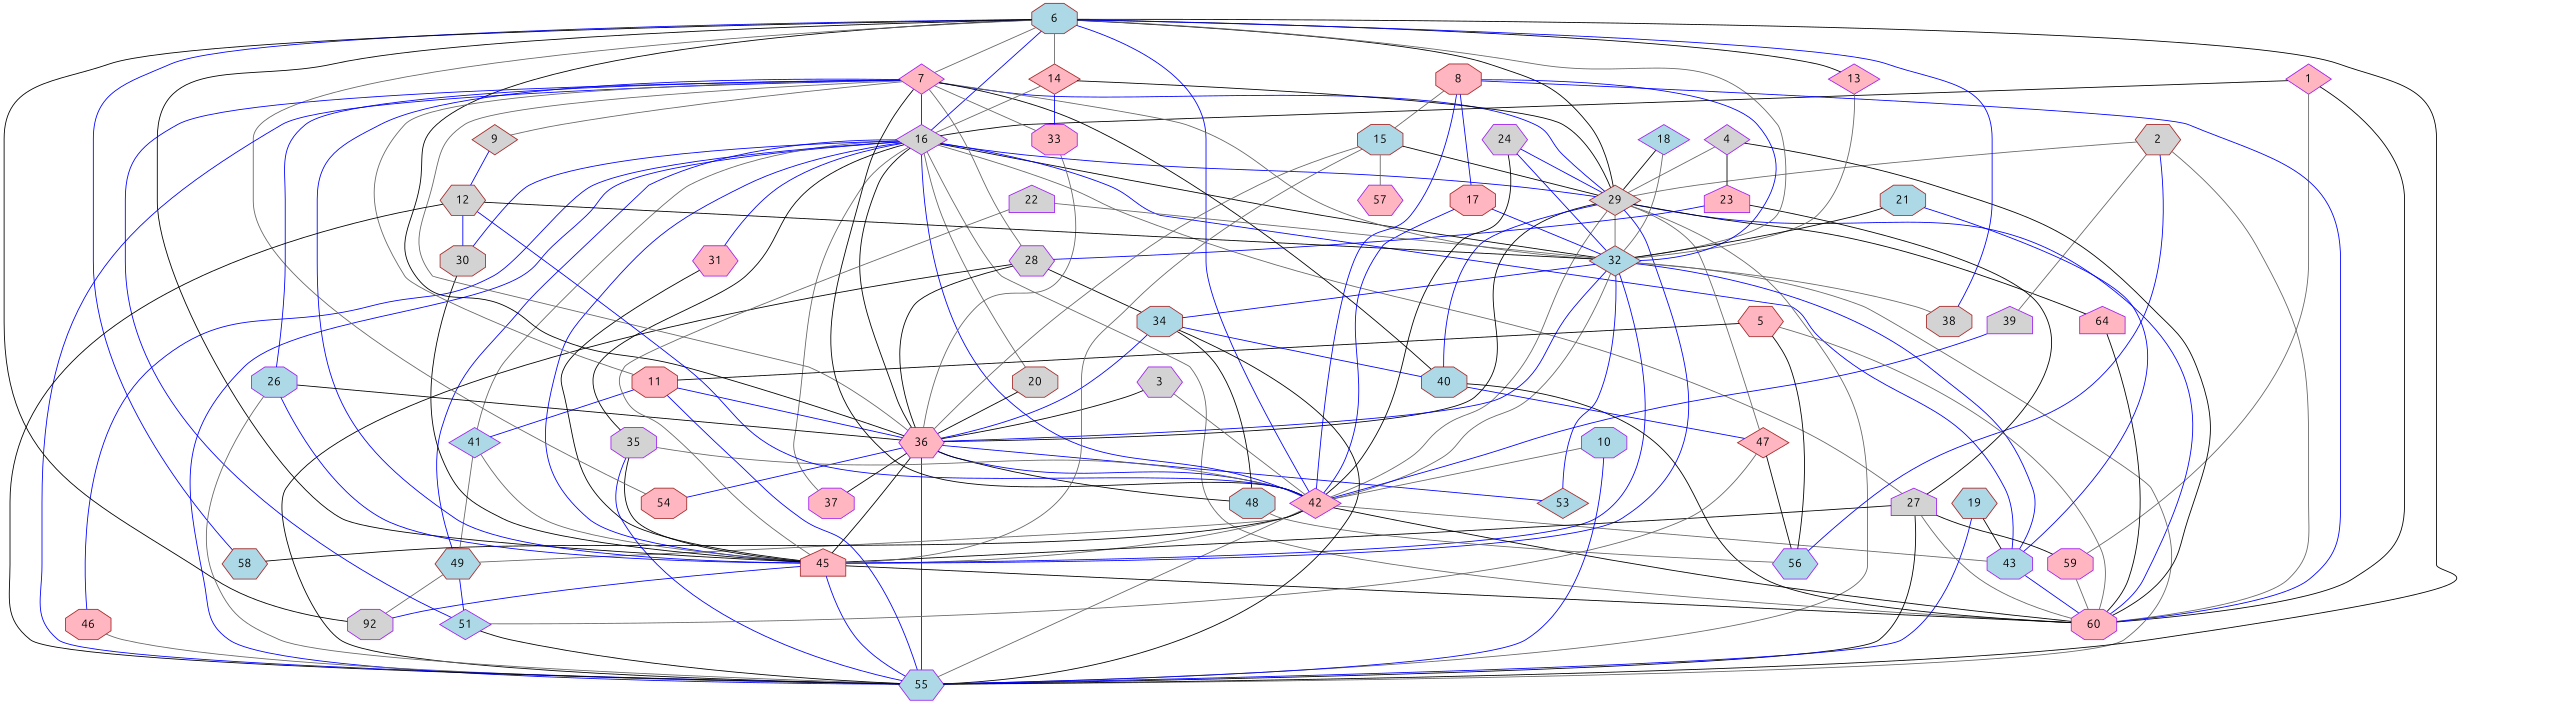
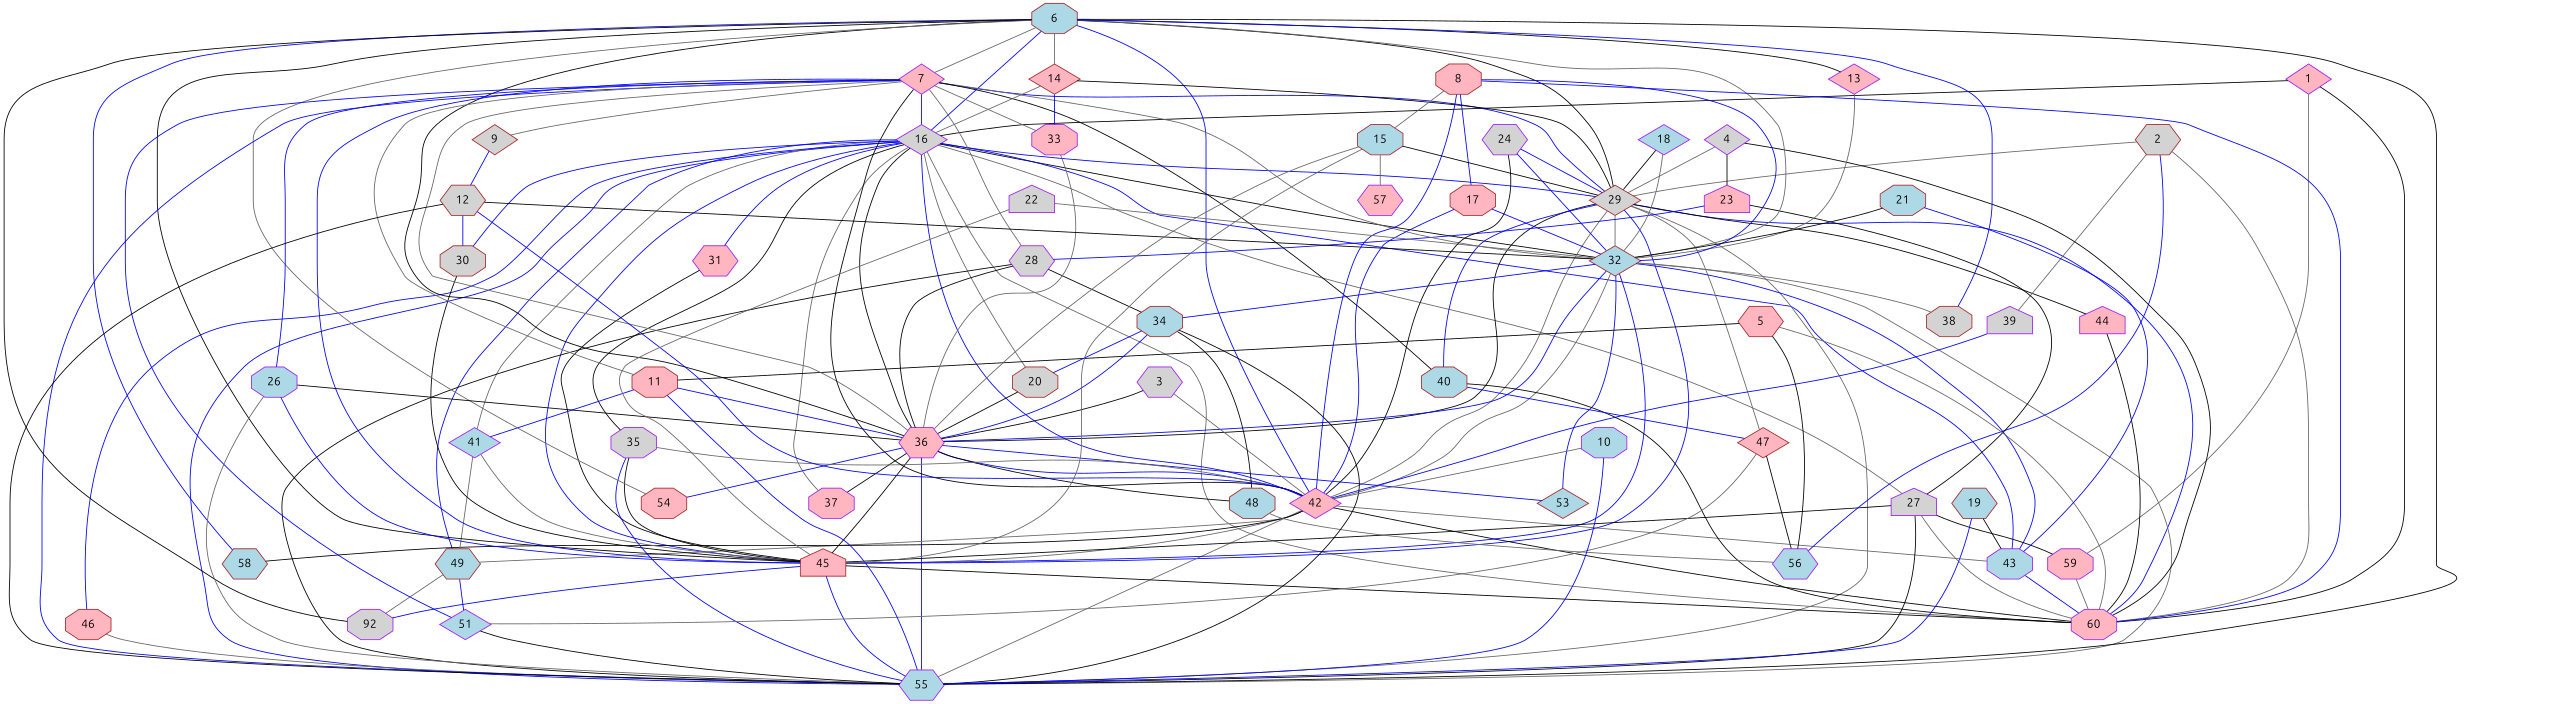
(2102, 322) -> (2102, 322)
(1302, 352) -> (1097, 352)
